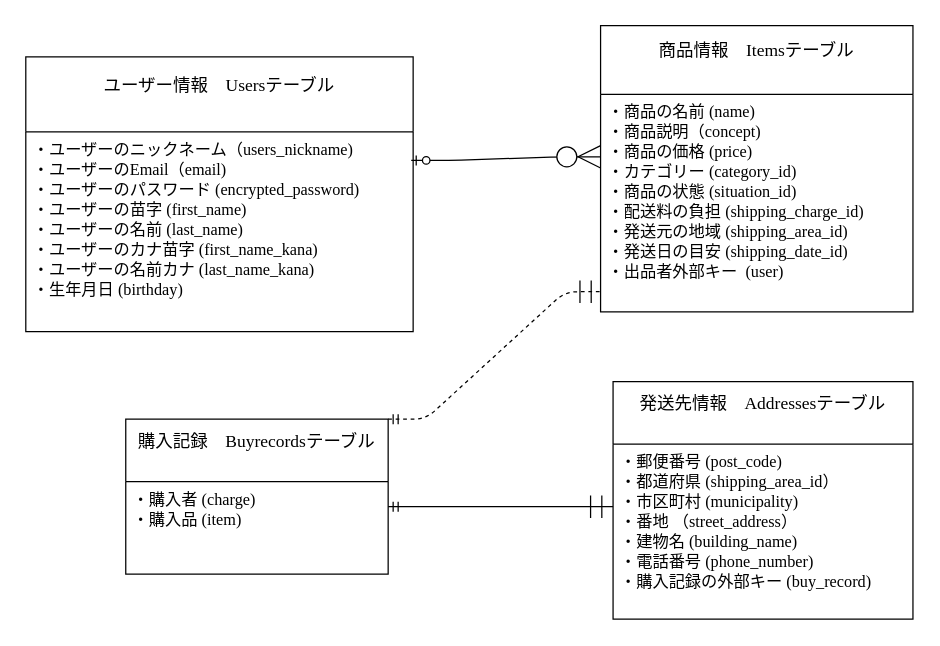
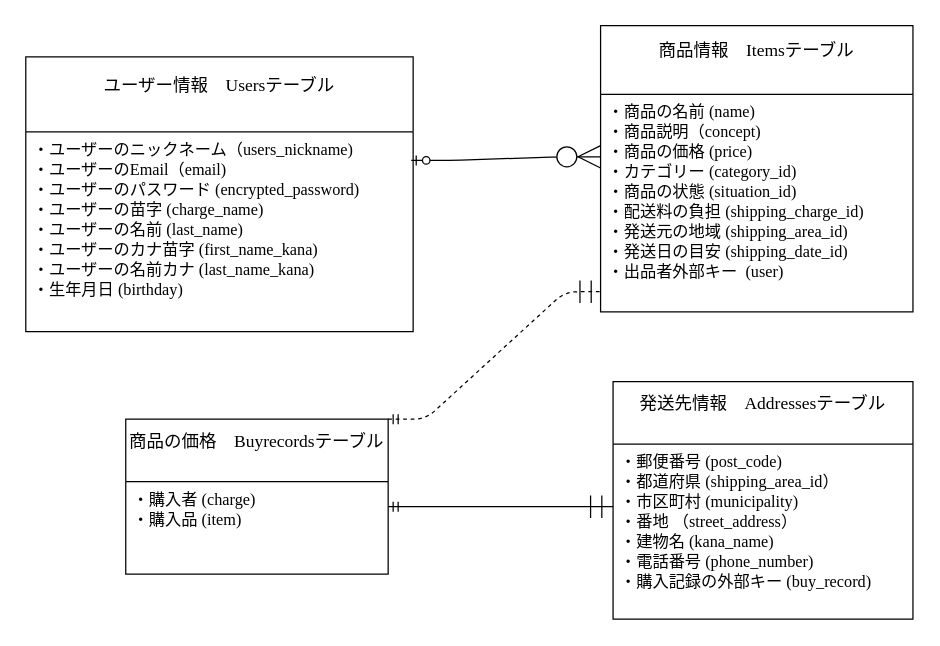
(204, 150) -> (204, 150)
(256, 441) -> (256, 441)
(713, 462) -> (713, 462)
